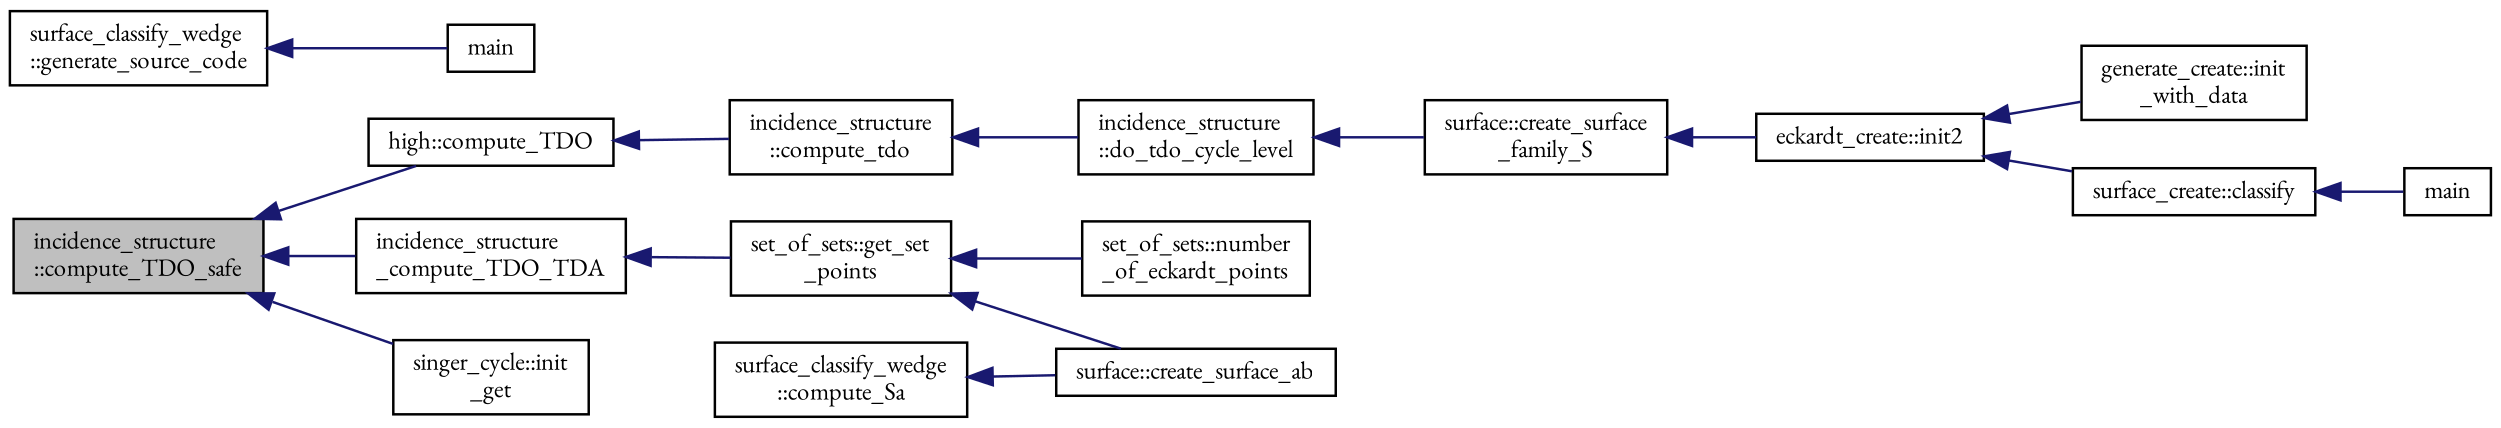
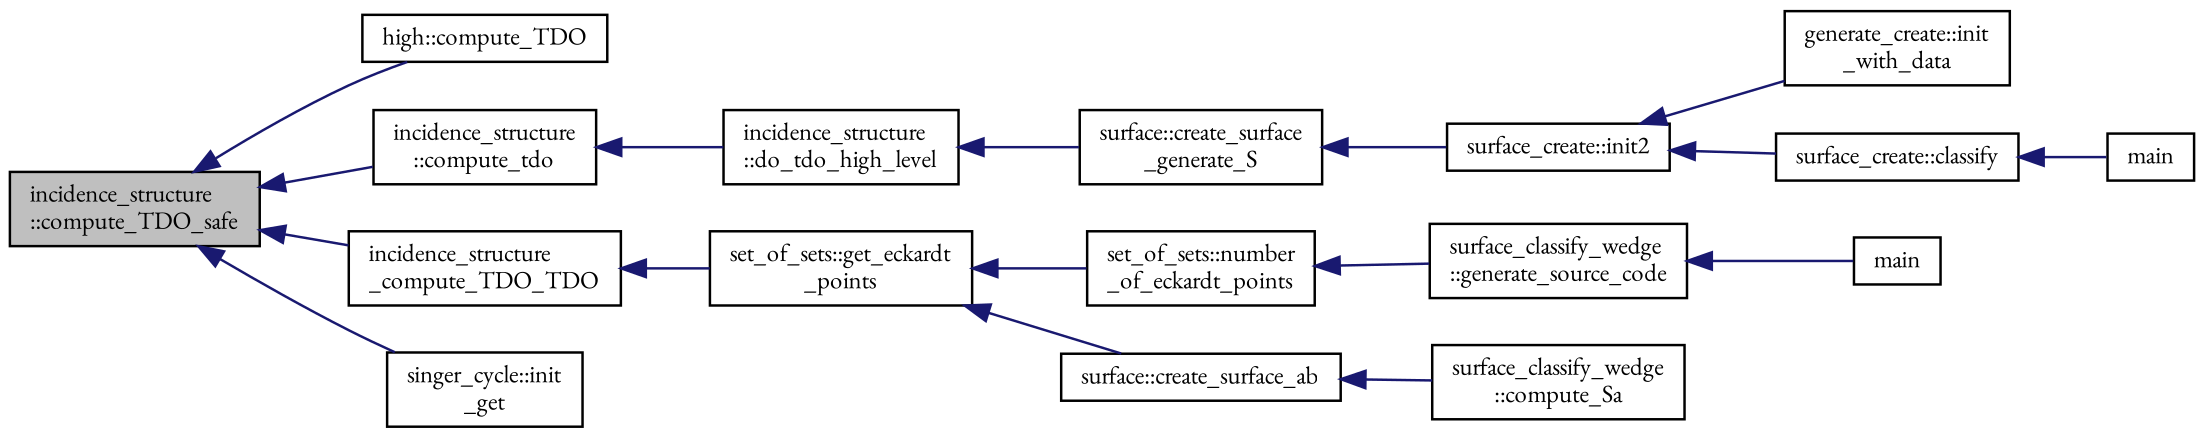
(1196, 137) -> (841, 147)
(1546, 137) -> (1201, 147)
(1870, 137) -> (1558, 147)
(684, 140) -> (329, 175)
(491, 256) -> (485, 268)
(841, 258) -> (841, 268)
none -> (1385, 265)
(1024, 376) -> (1399, 380)
